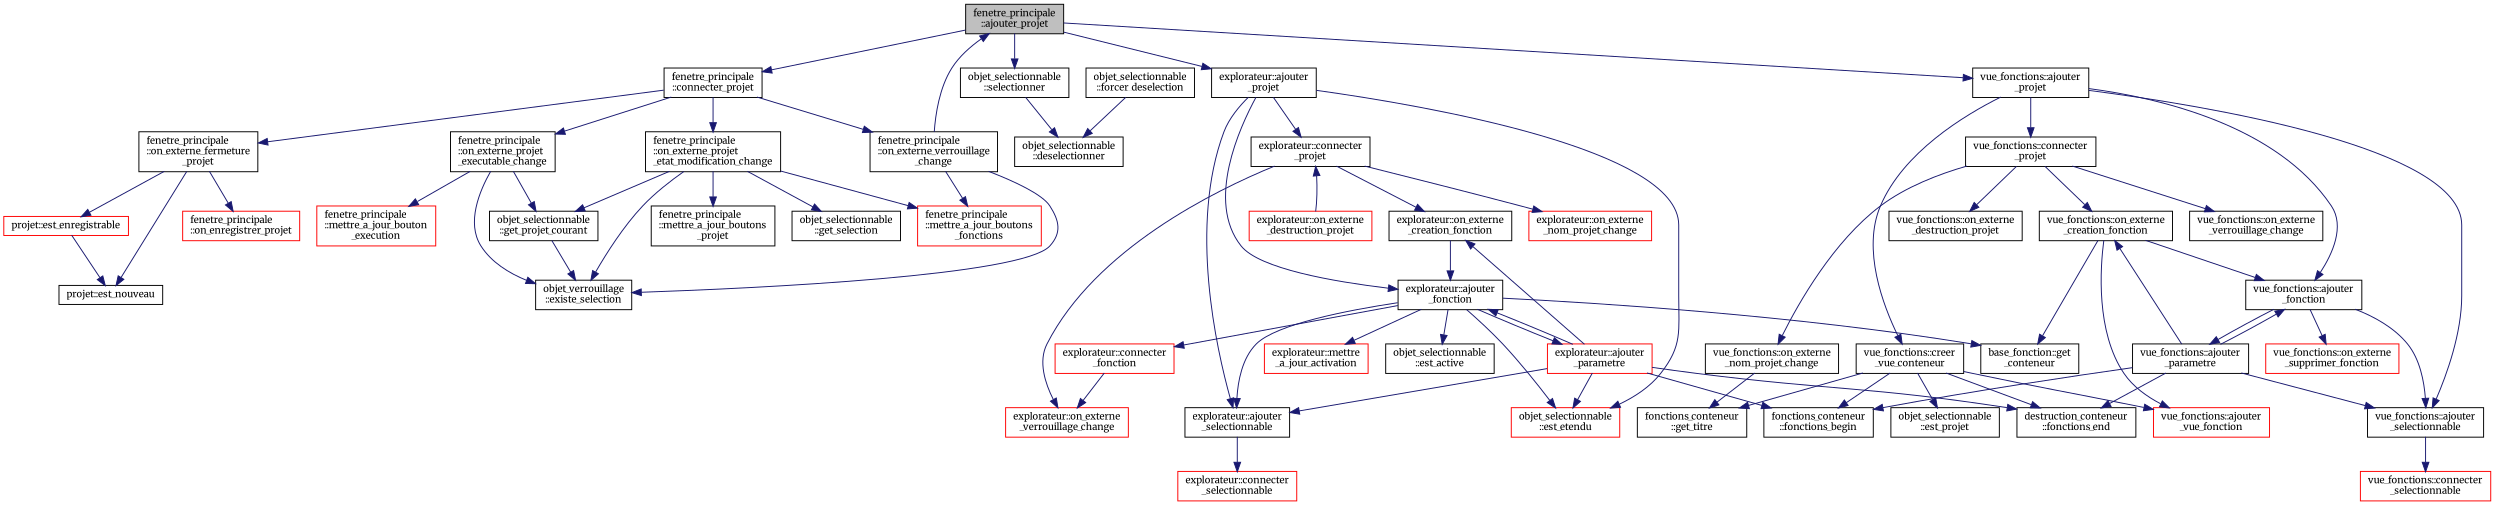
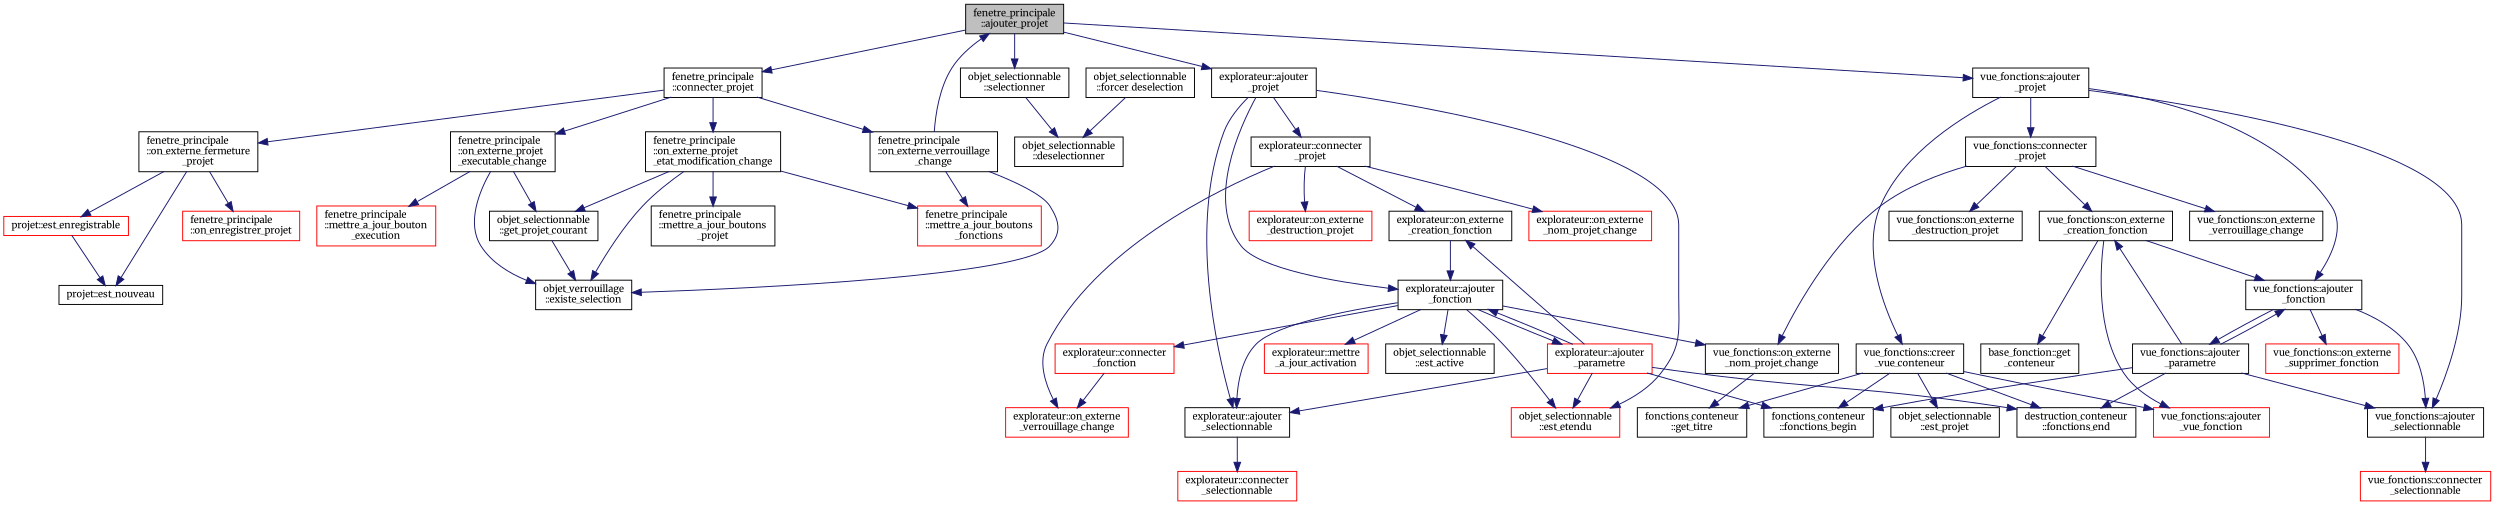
(1317, 194) -> (1304, 184)
(846, 226) -> none
(1738, 315) -> (1599, 325)
